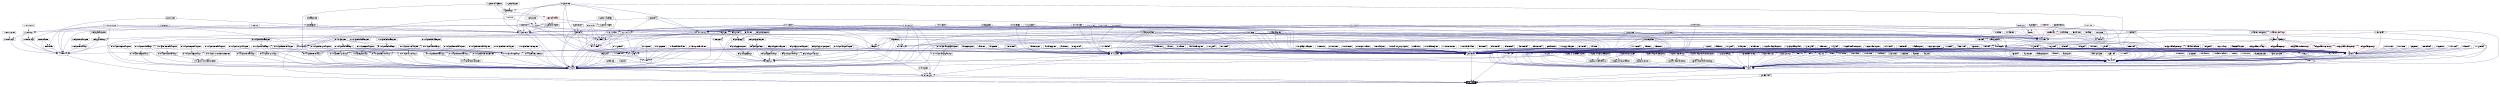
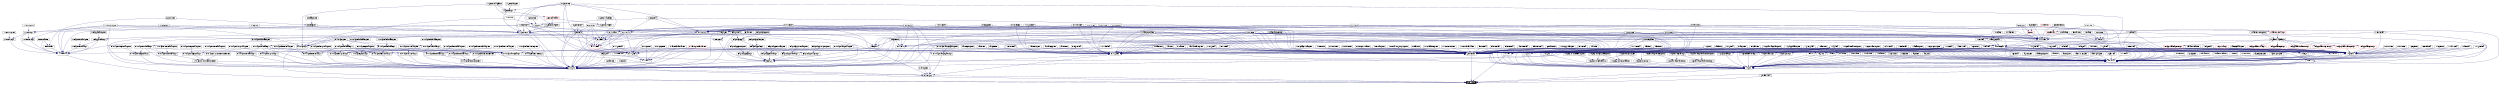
(1275, 32) -> (1275, 32)
(1793, 47) -> (1793, 47)
(1799, 54) -> none
none -> (2081, 54)
